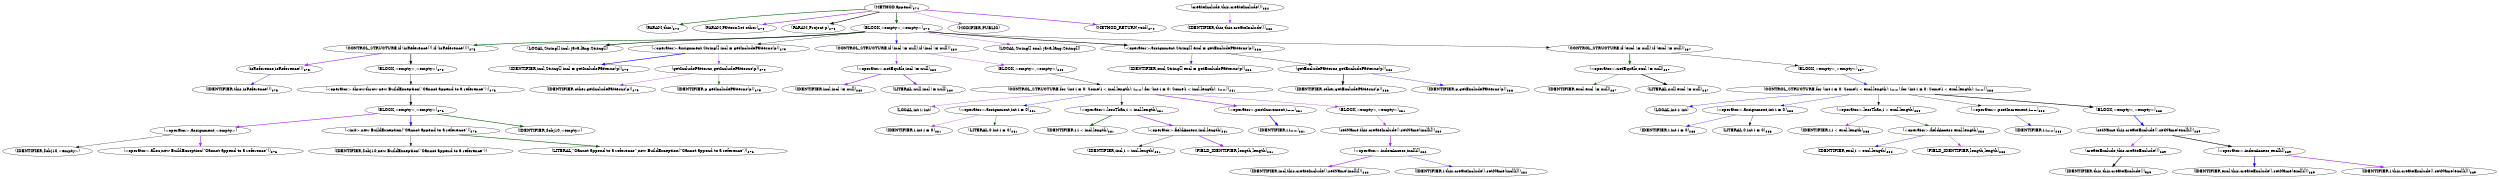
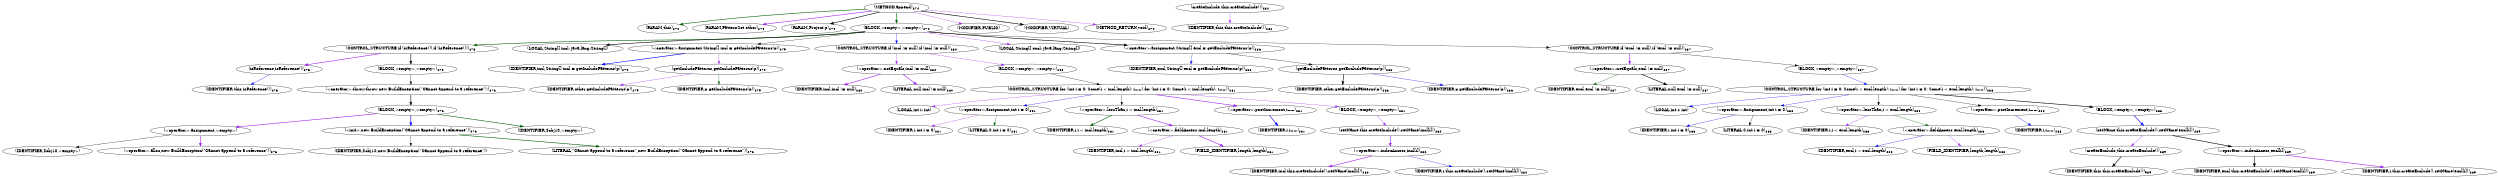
(1009, 17) -> (1009, 17)
none -> (1047, 28)
(1630, 58) -> (1630, 58)
(1157, 141) -> (1157, 141)
(2254, 160) -> (2254, 160)
